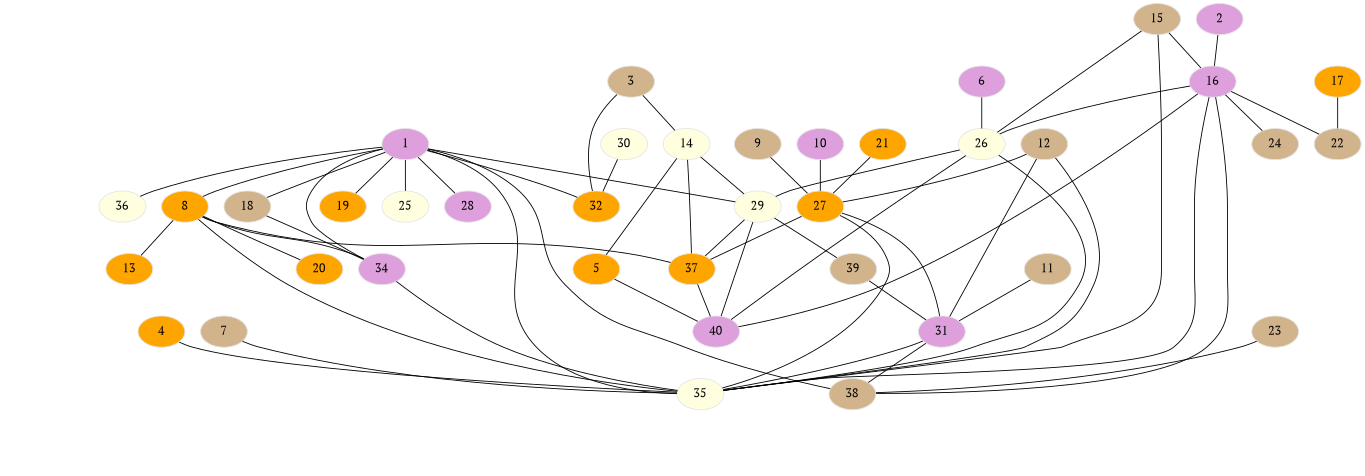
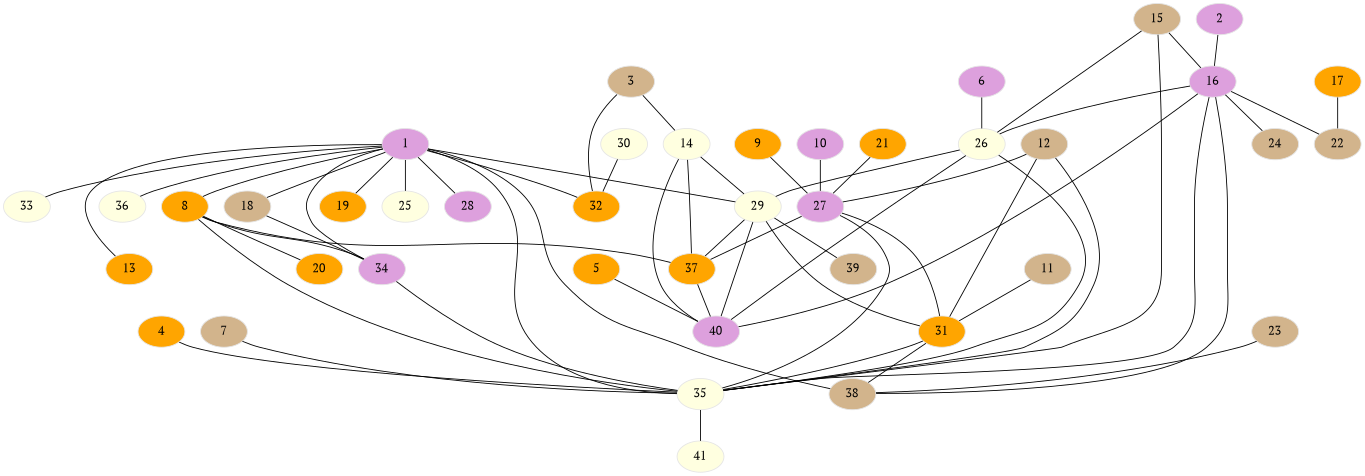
(758, 144) -> (758, 144)
none -> (27, 207)
(641, 207) -> (653, 247)
(820, 207) -> (820, 207)
(157, 238) -> (195, 155)
(898, 300) -> (831, 291)
(942, 332) -> (942, 332)
none -> (701, 457)
